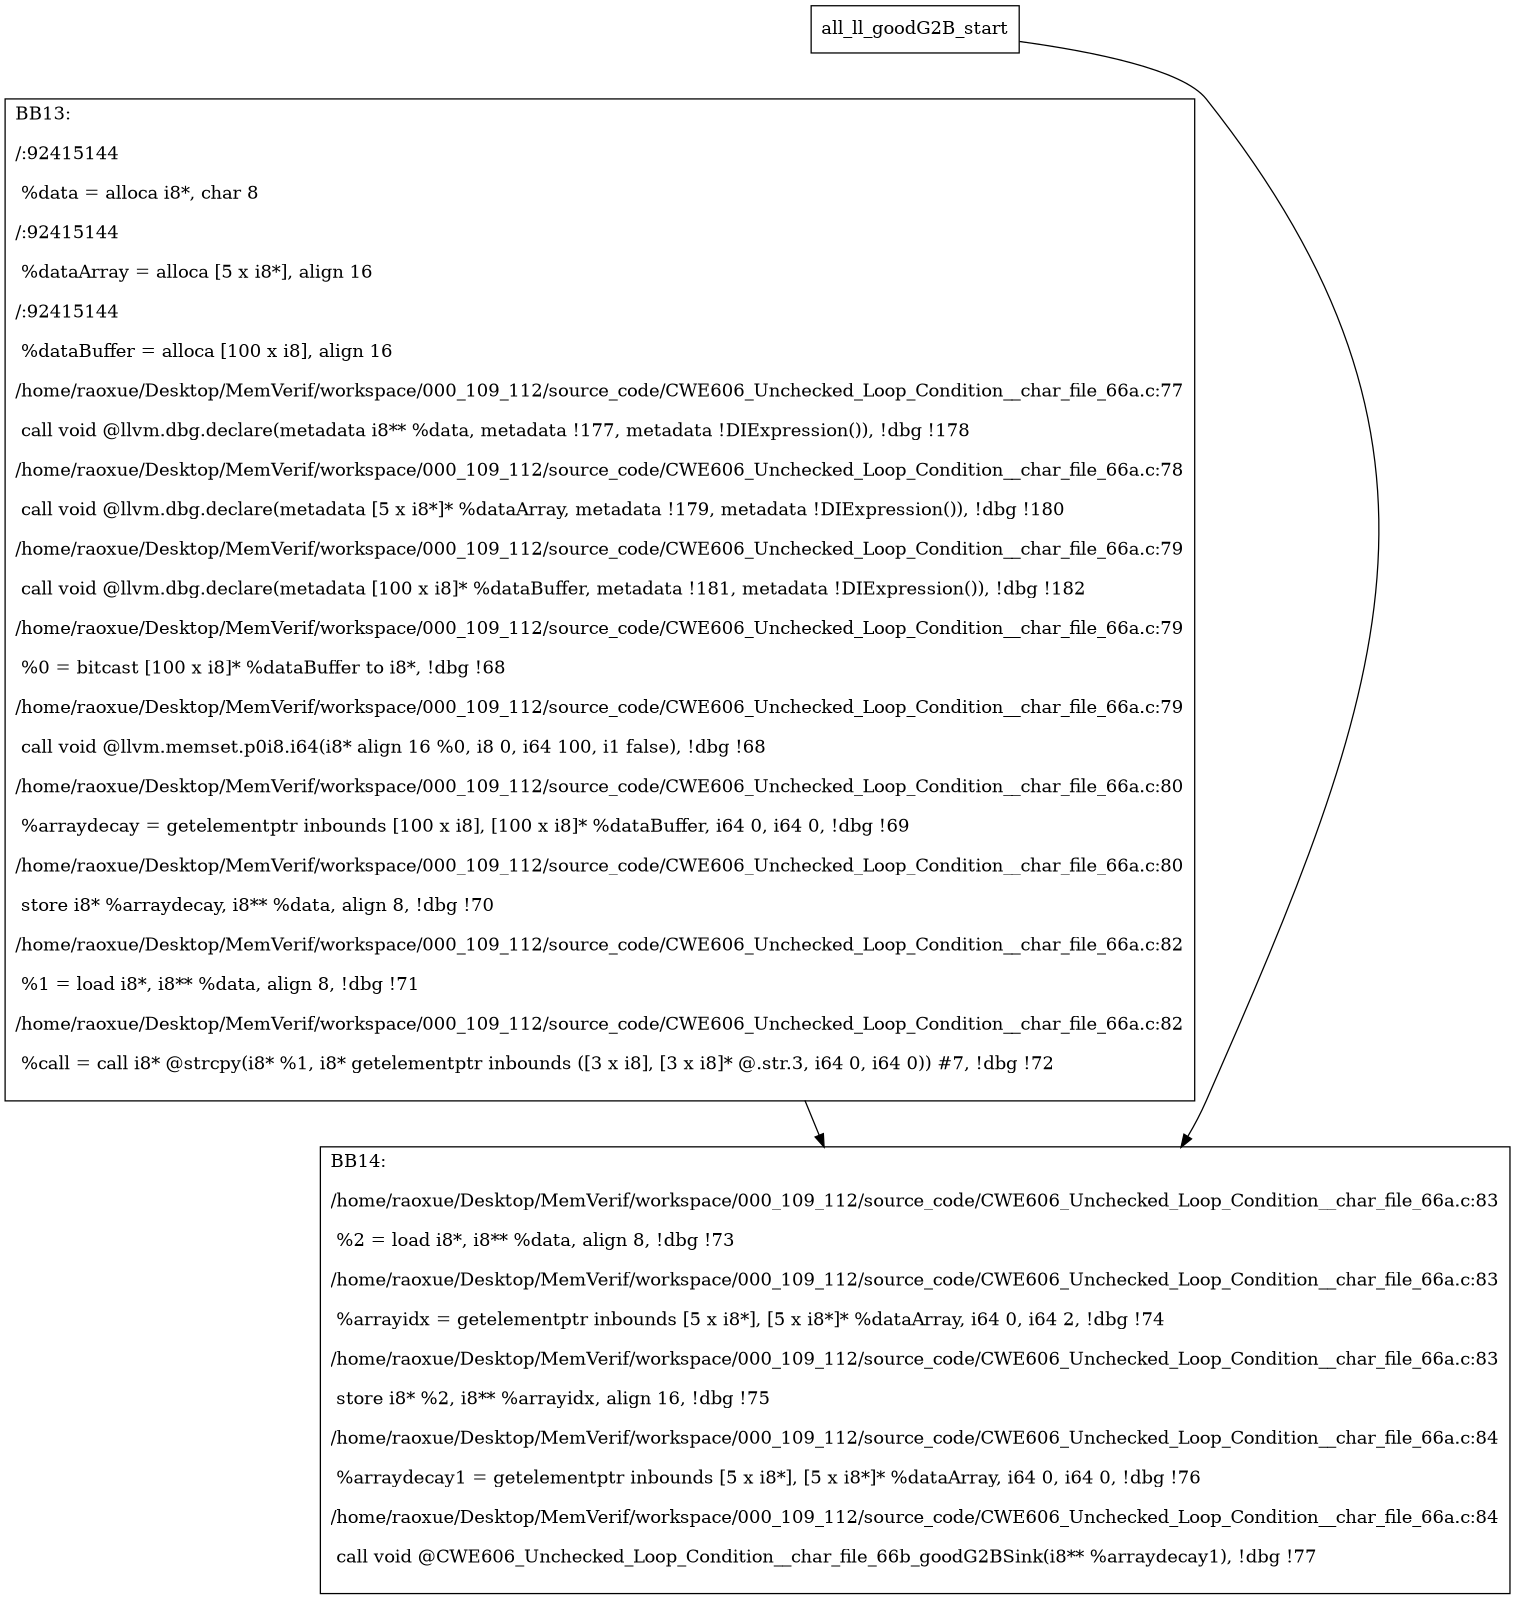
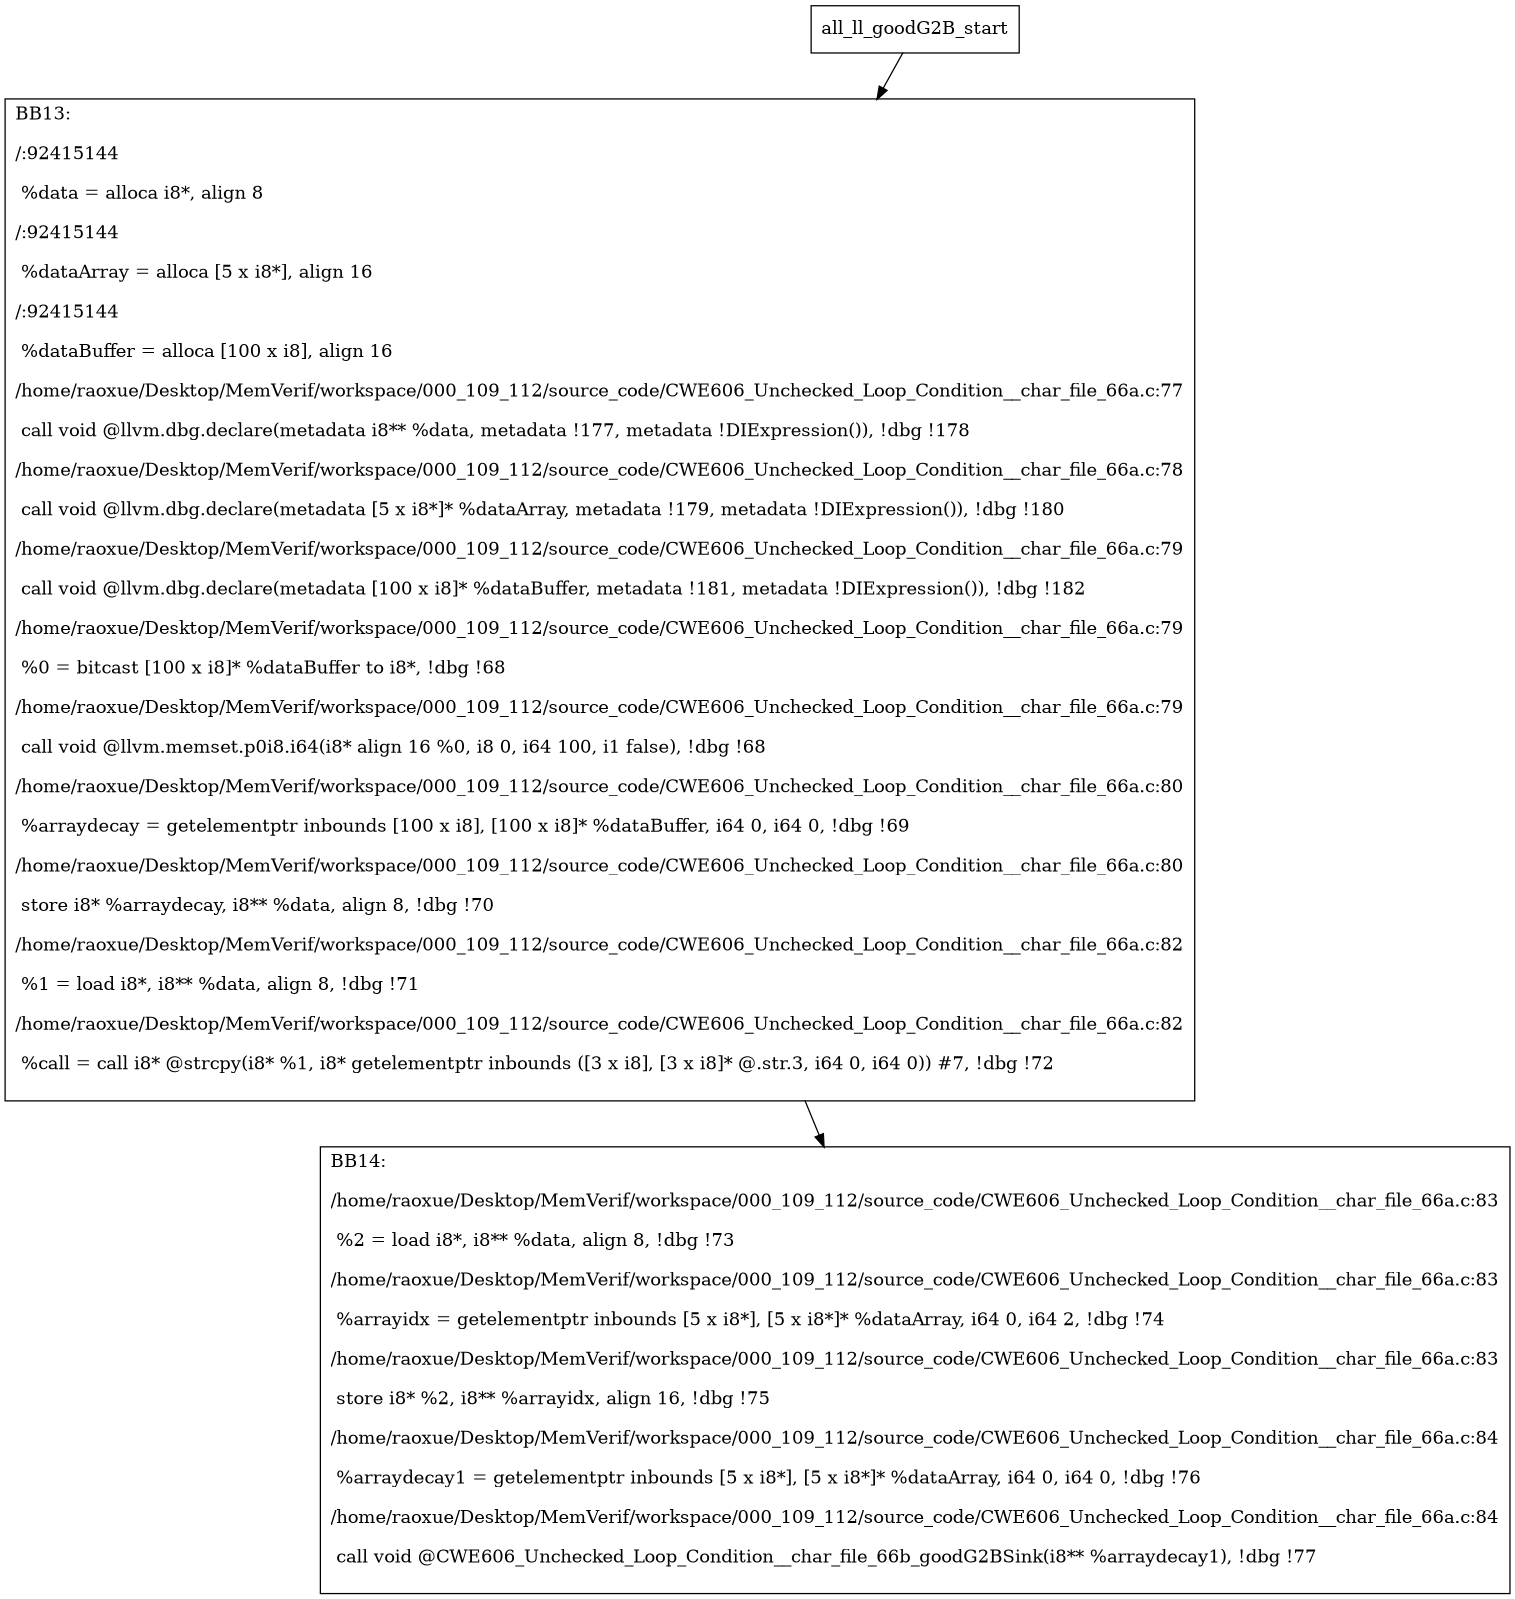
(137, 193) -> (140, 193)
(1376, 515) -> (893, 70)
